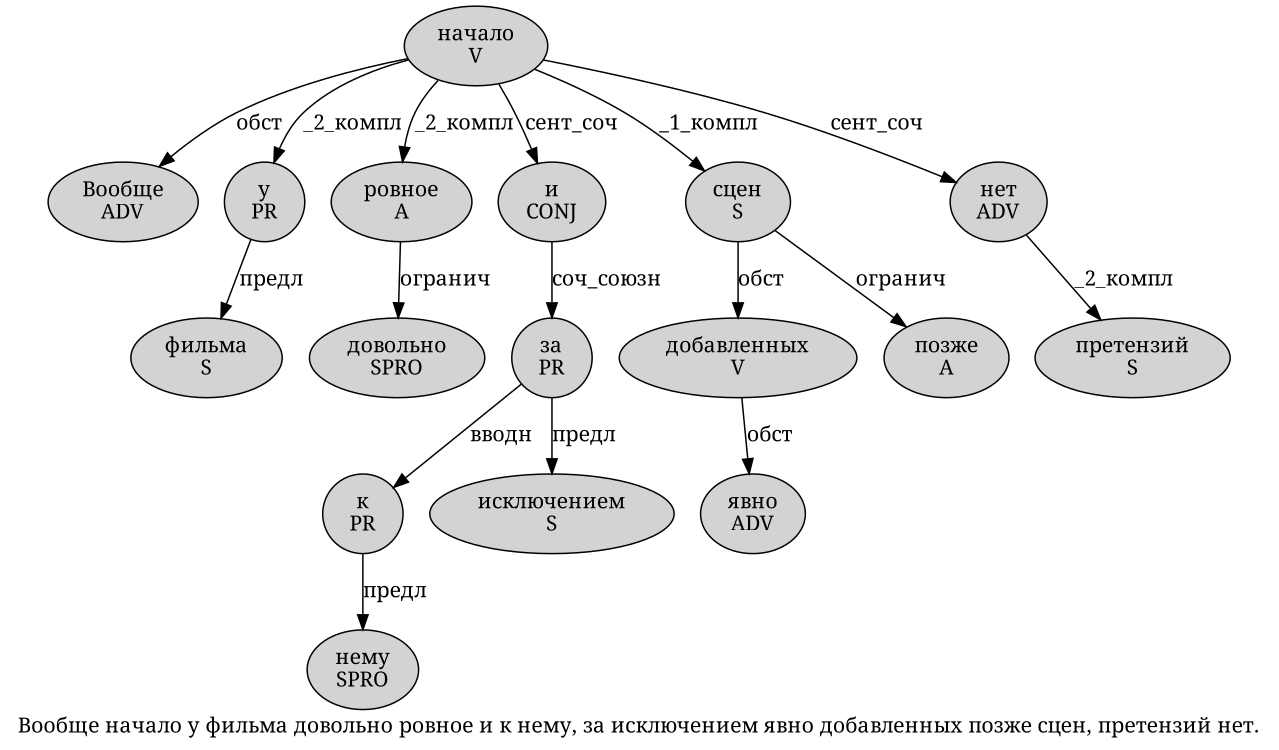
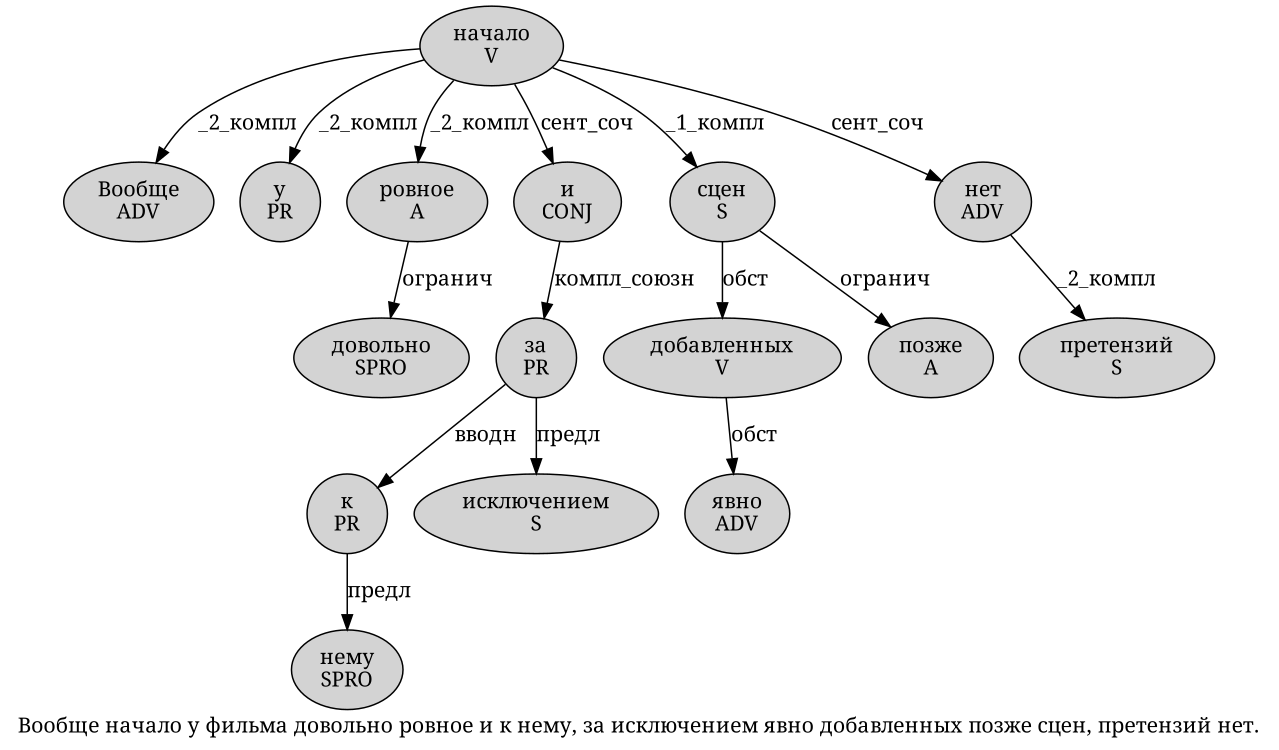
(259, 124) -> (248, 124)
(607, 280) -> (625, 280)
(207, 358) -> none
